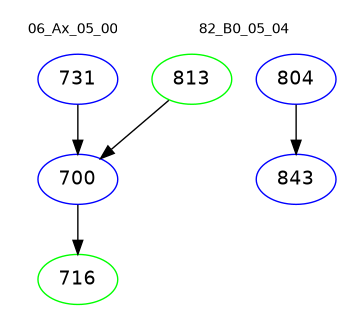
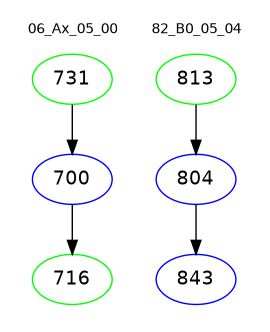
(78, 79) -> (72, 79)
(150, 116) -> (196, 122)
